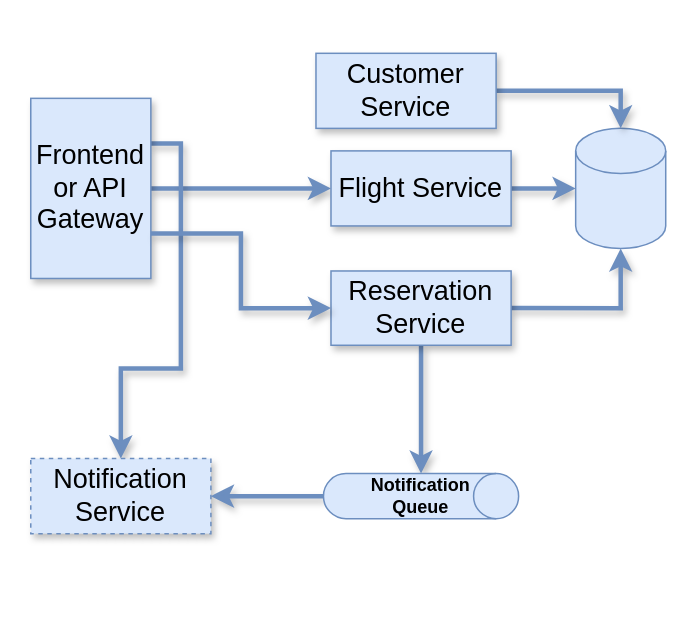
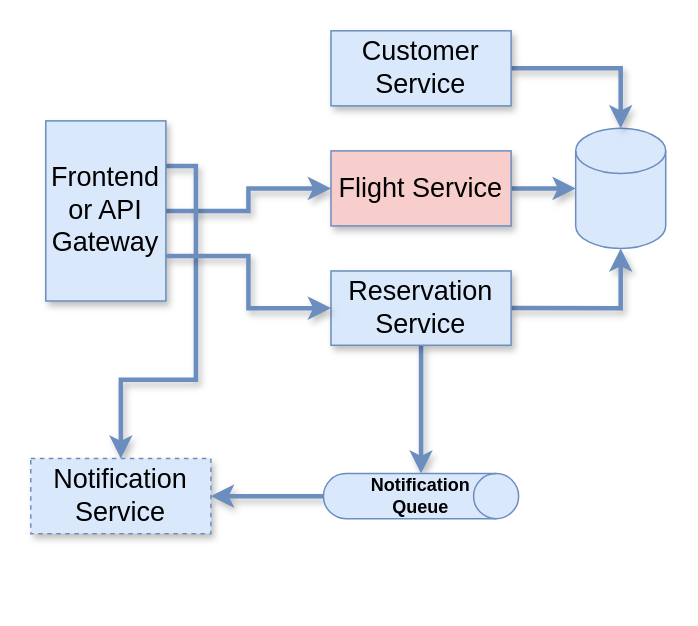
(406, 91) -> (421, 68)
(91, 188) -> (106, 211)
(421, 188) -> (421, 188)
